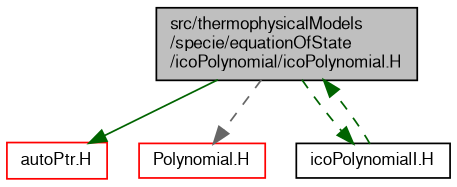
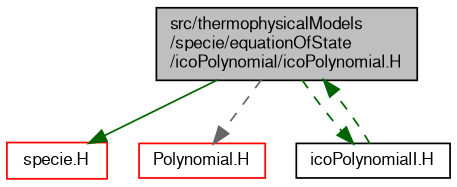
(57, 161) -> (57, 161)
